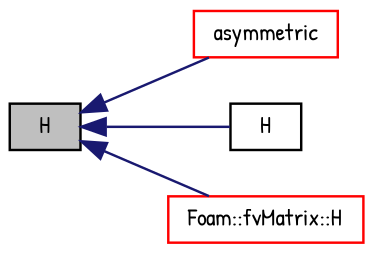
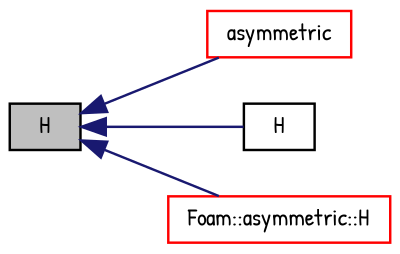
(266, 219) -> (279, 219)
